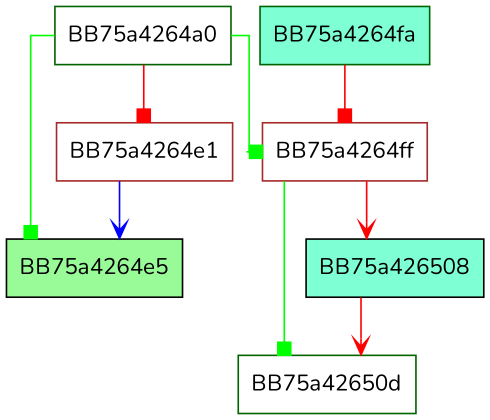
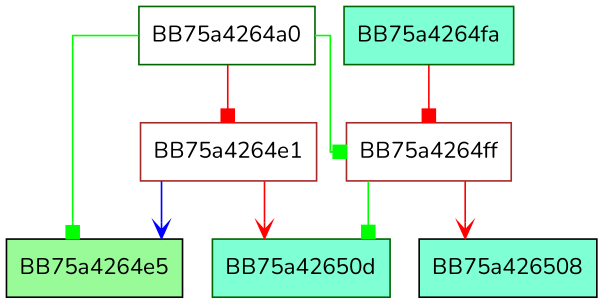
(361, 318) -> (265, 202)
(327, 384) -> (301, 268)
